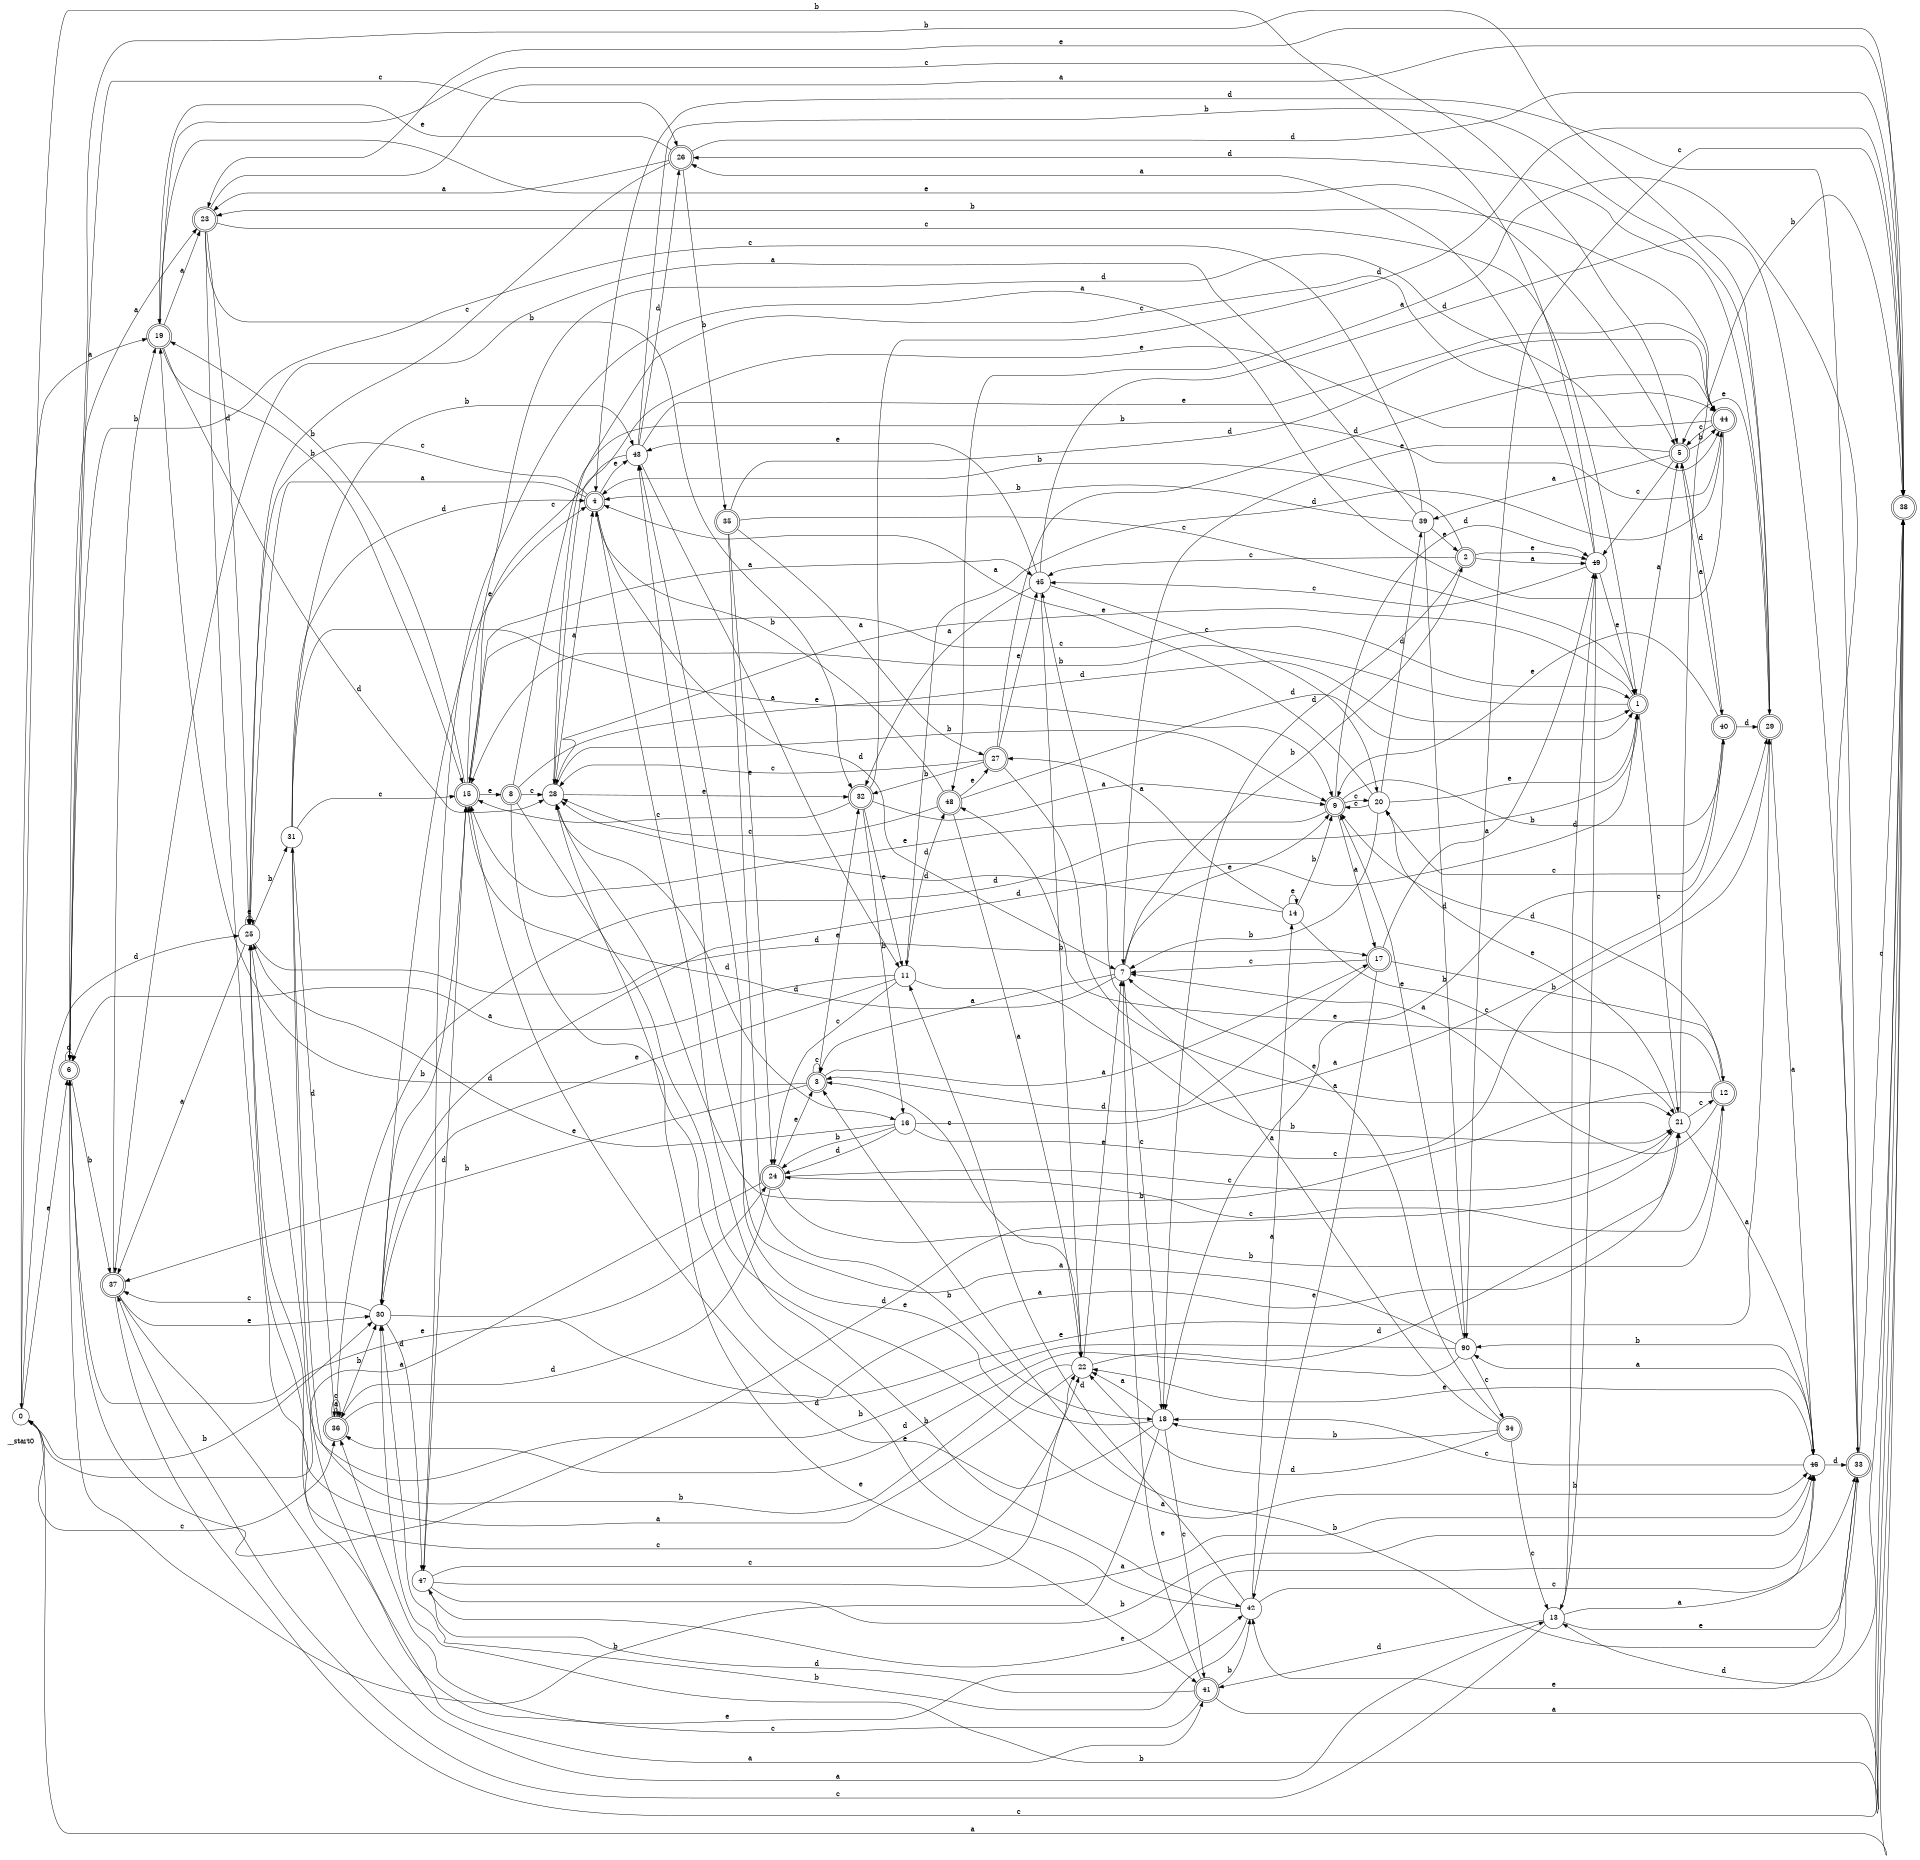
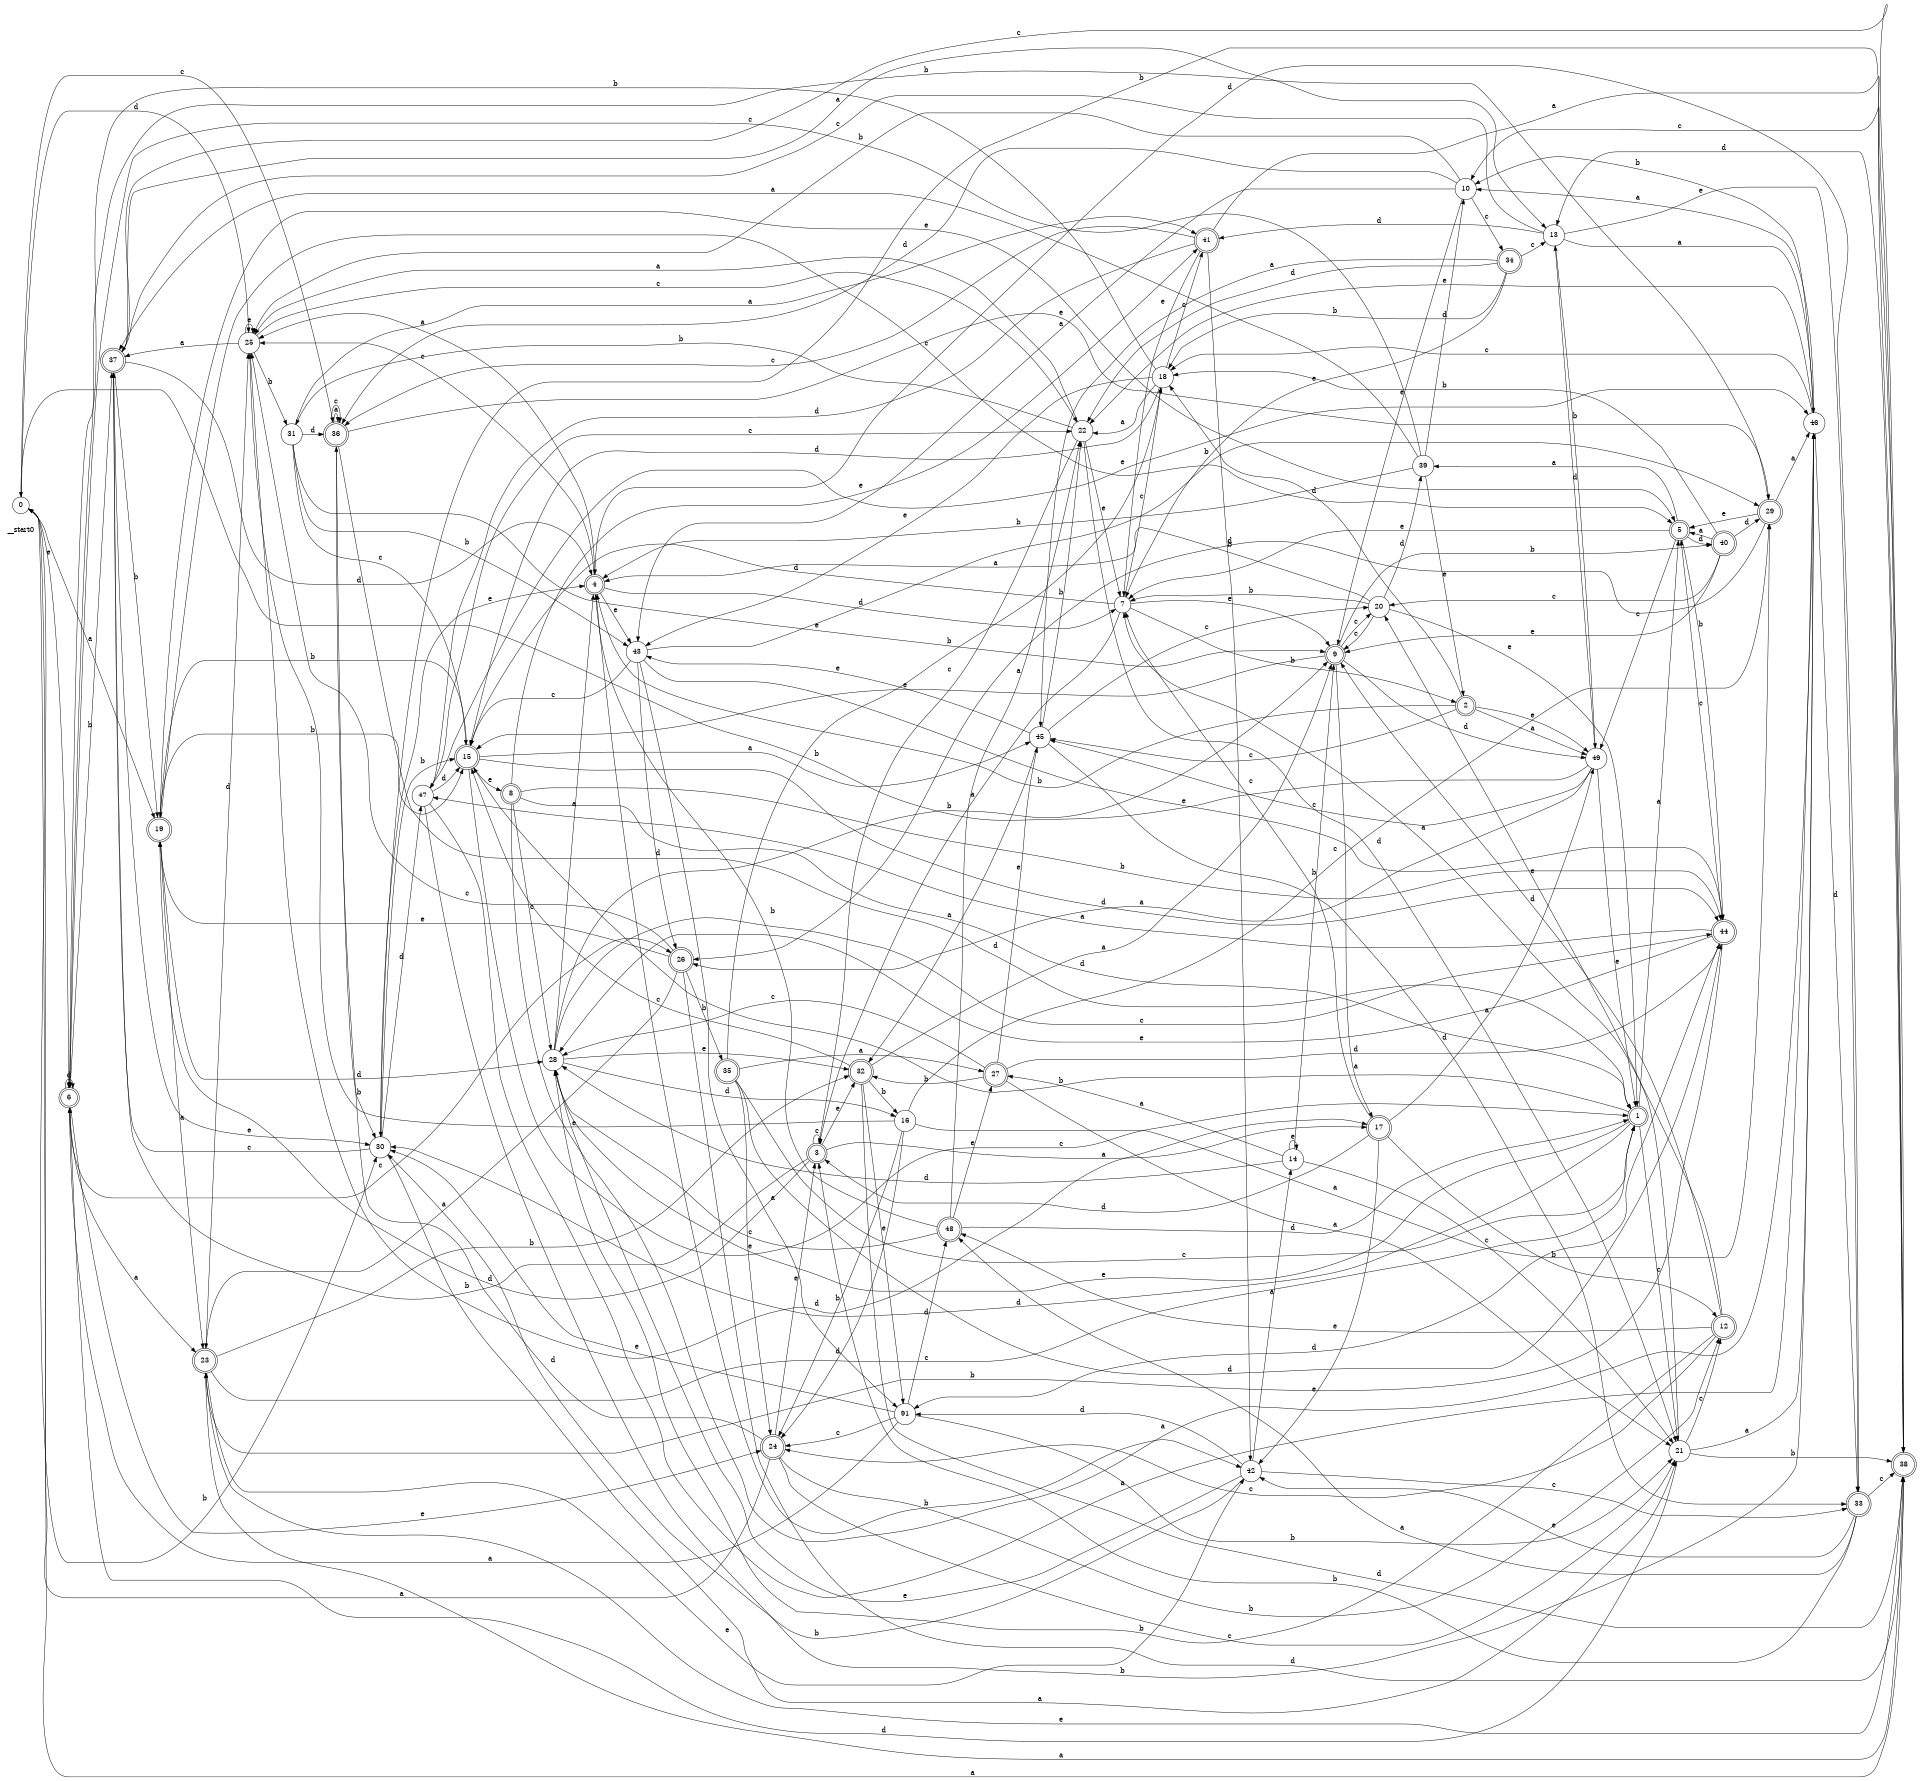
(339, 576) -> (311, 584)
(905, 976) -> (905, 1414)
(1466, 1349) -> (1466, 189)
